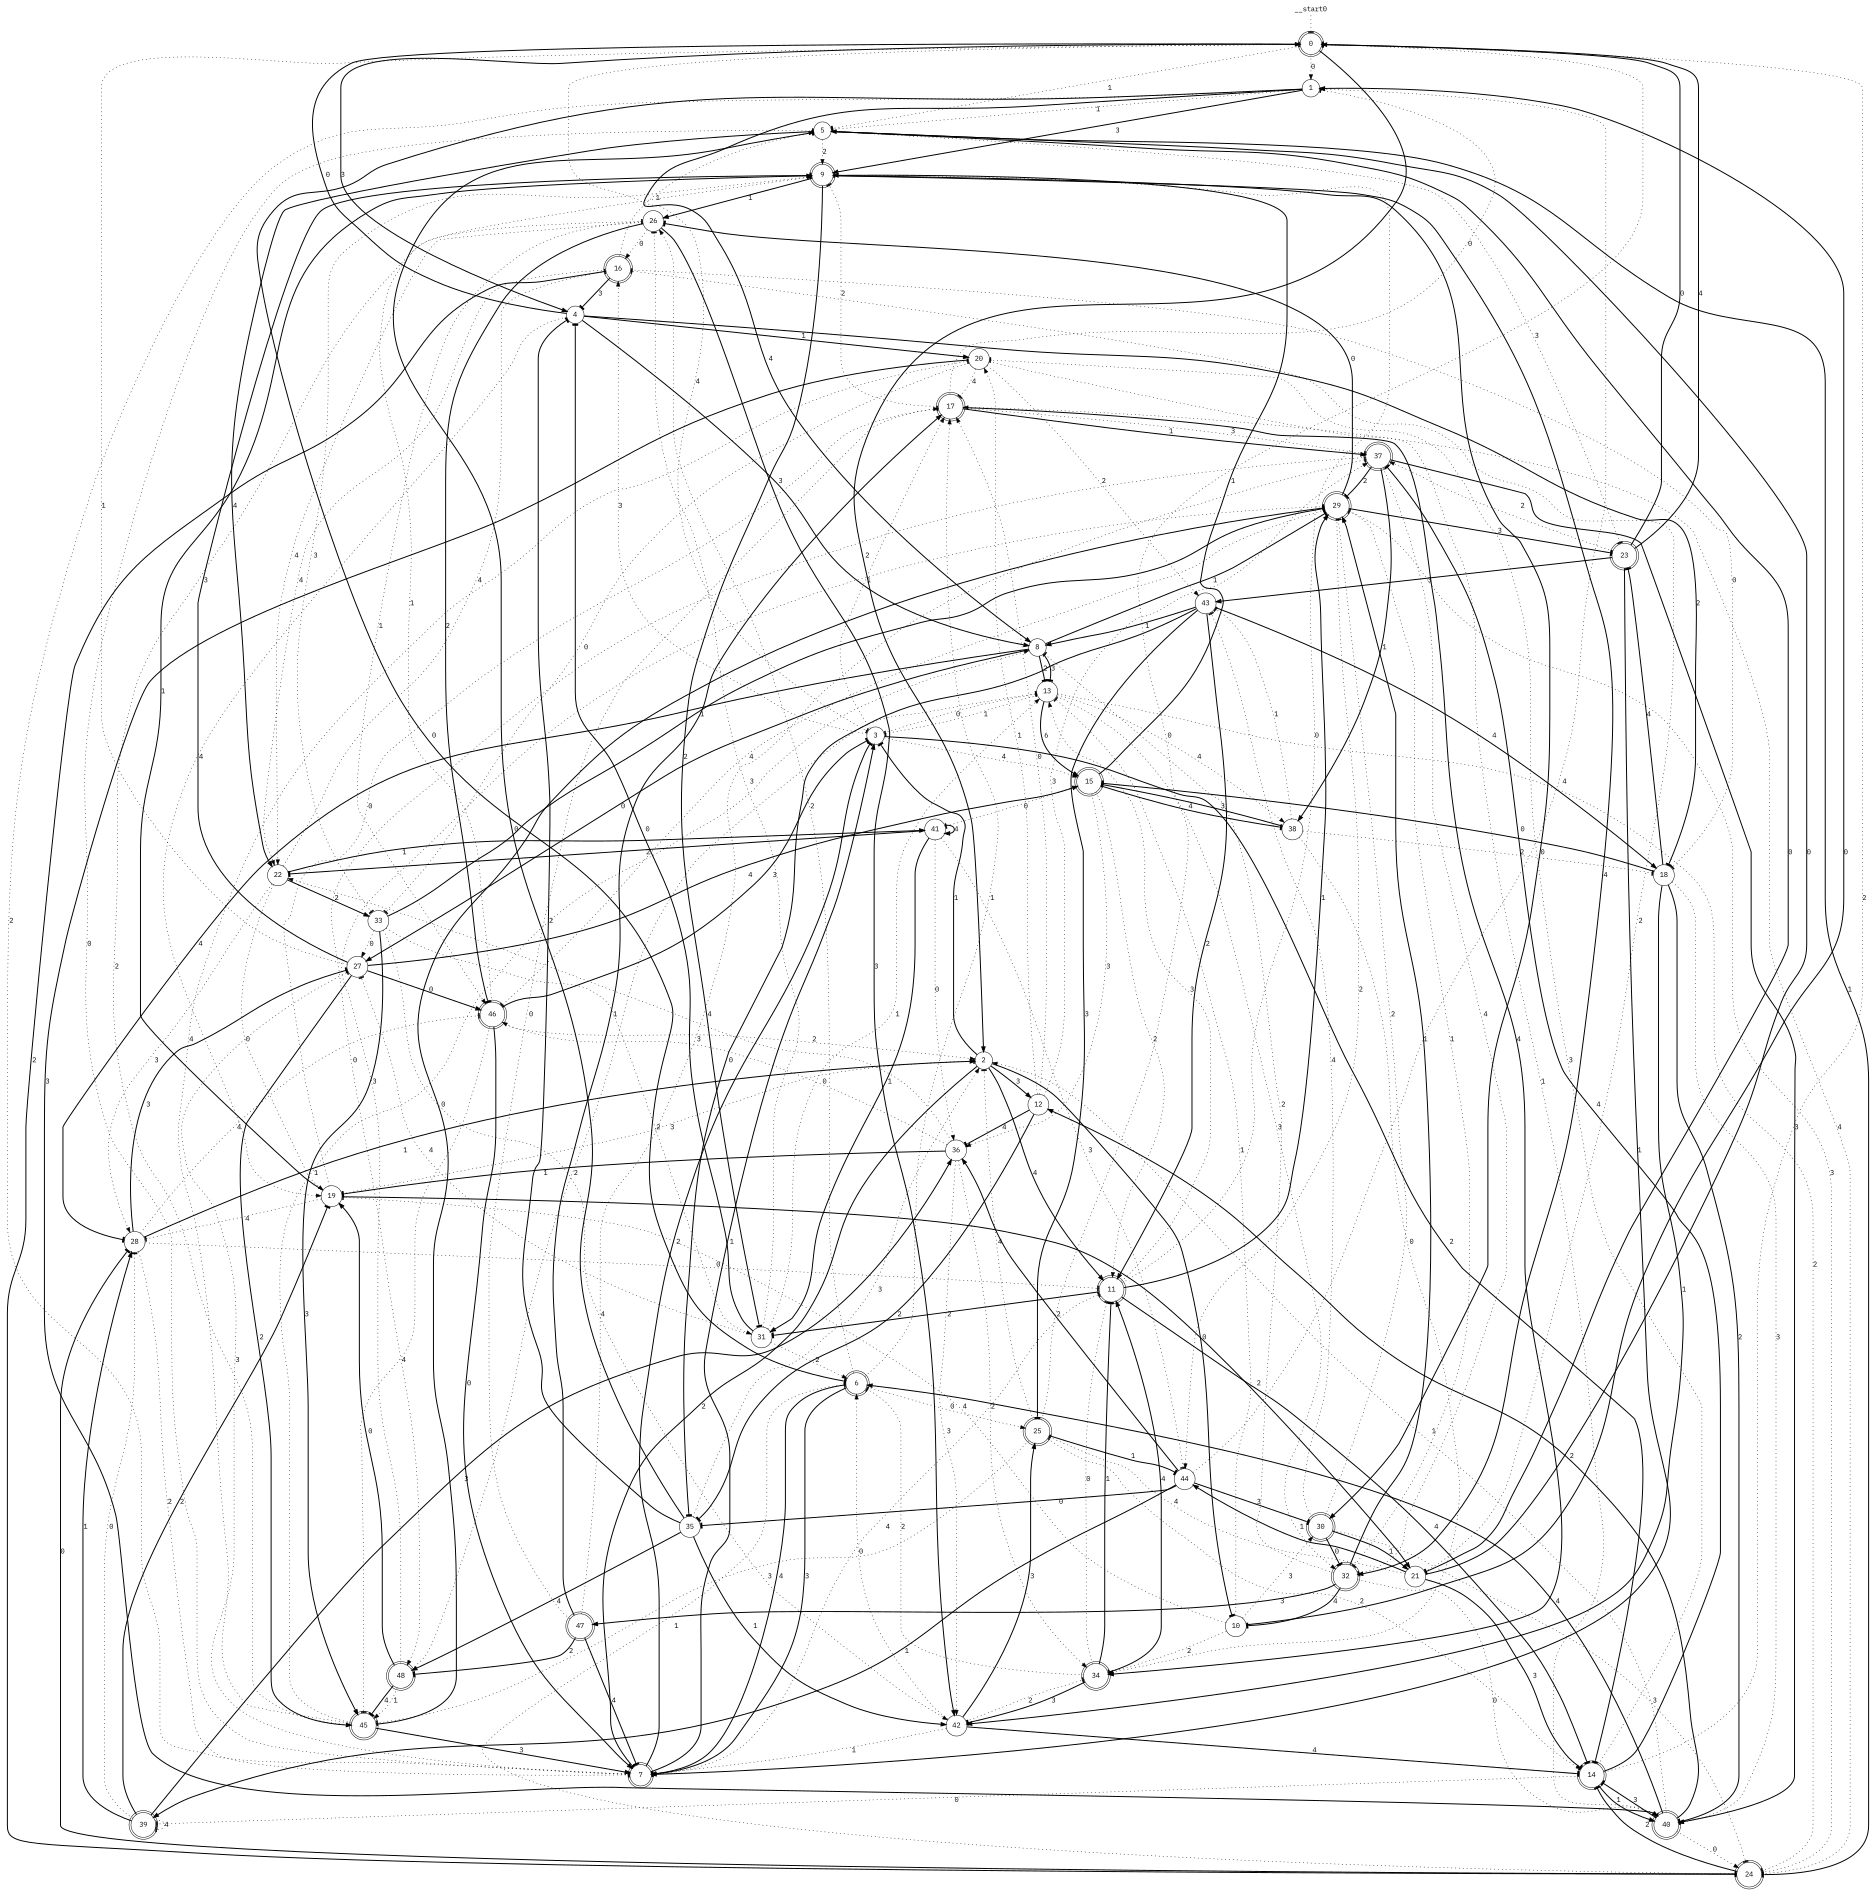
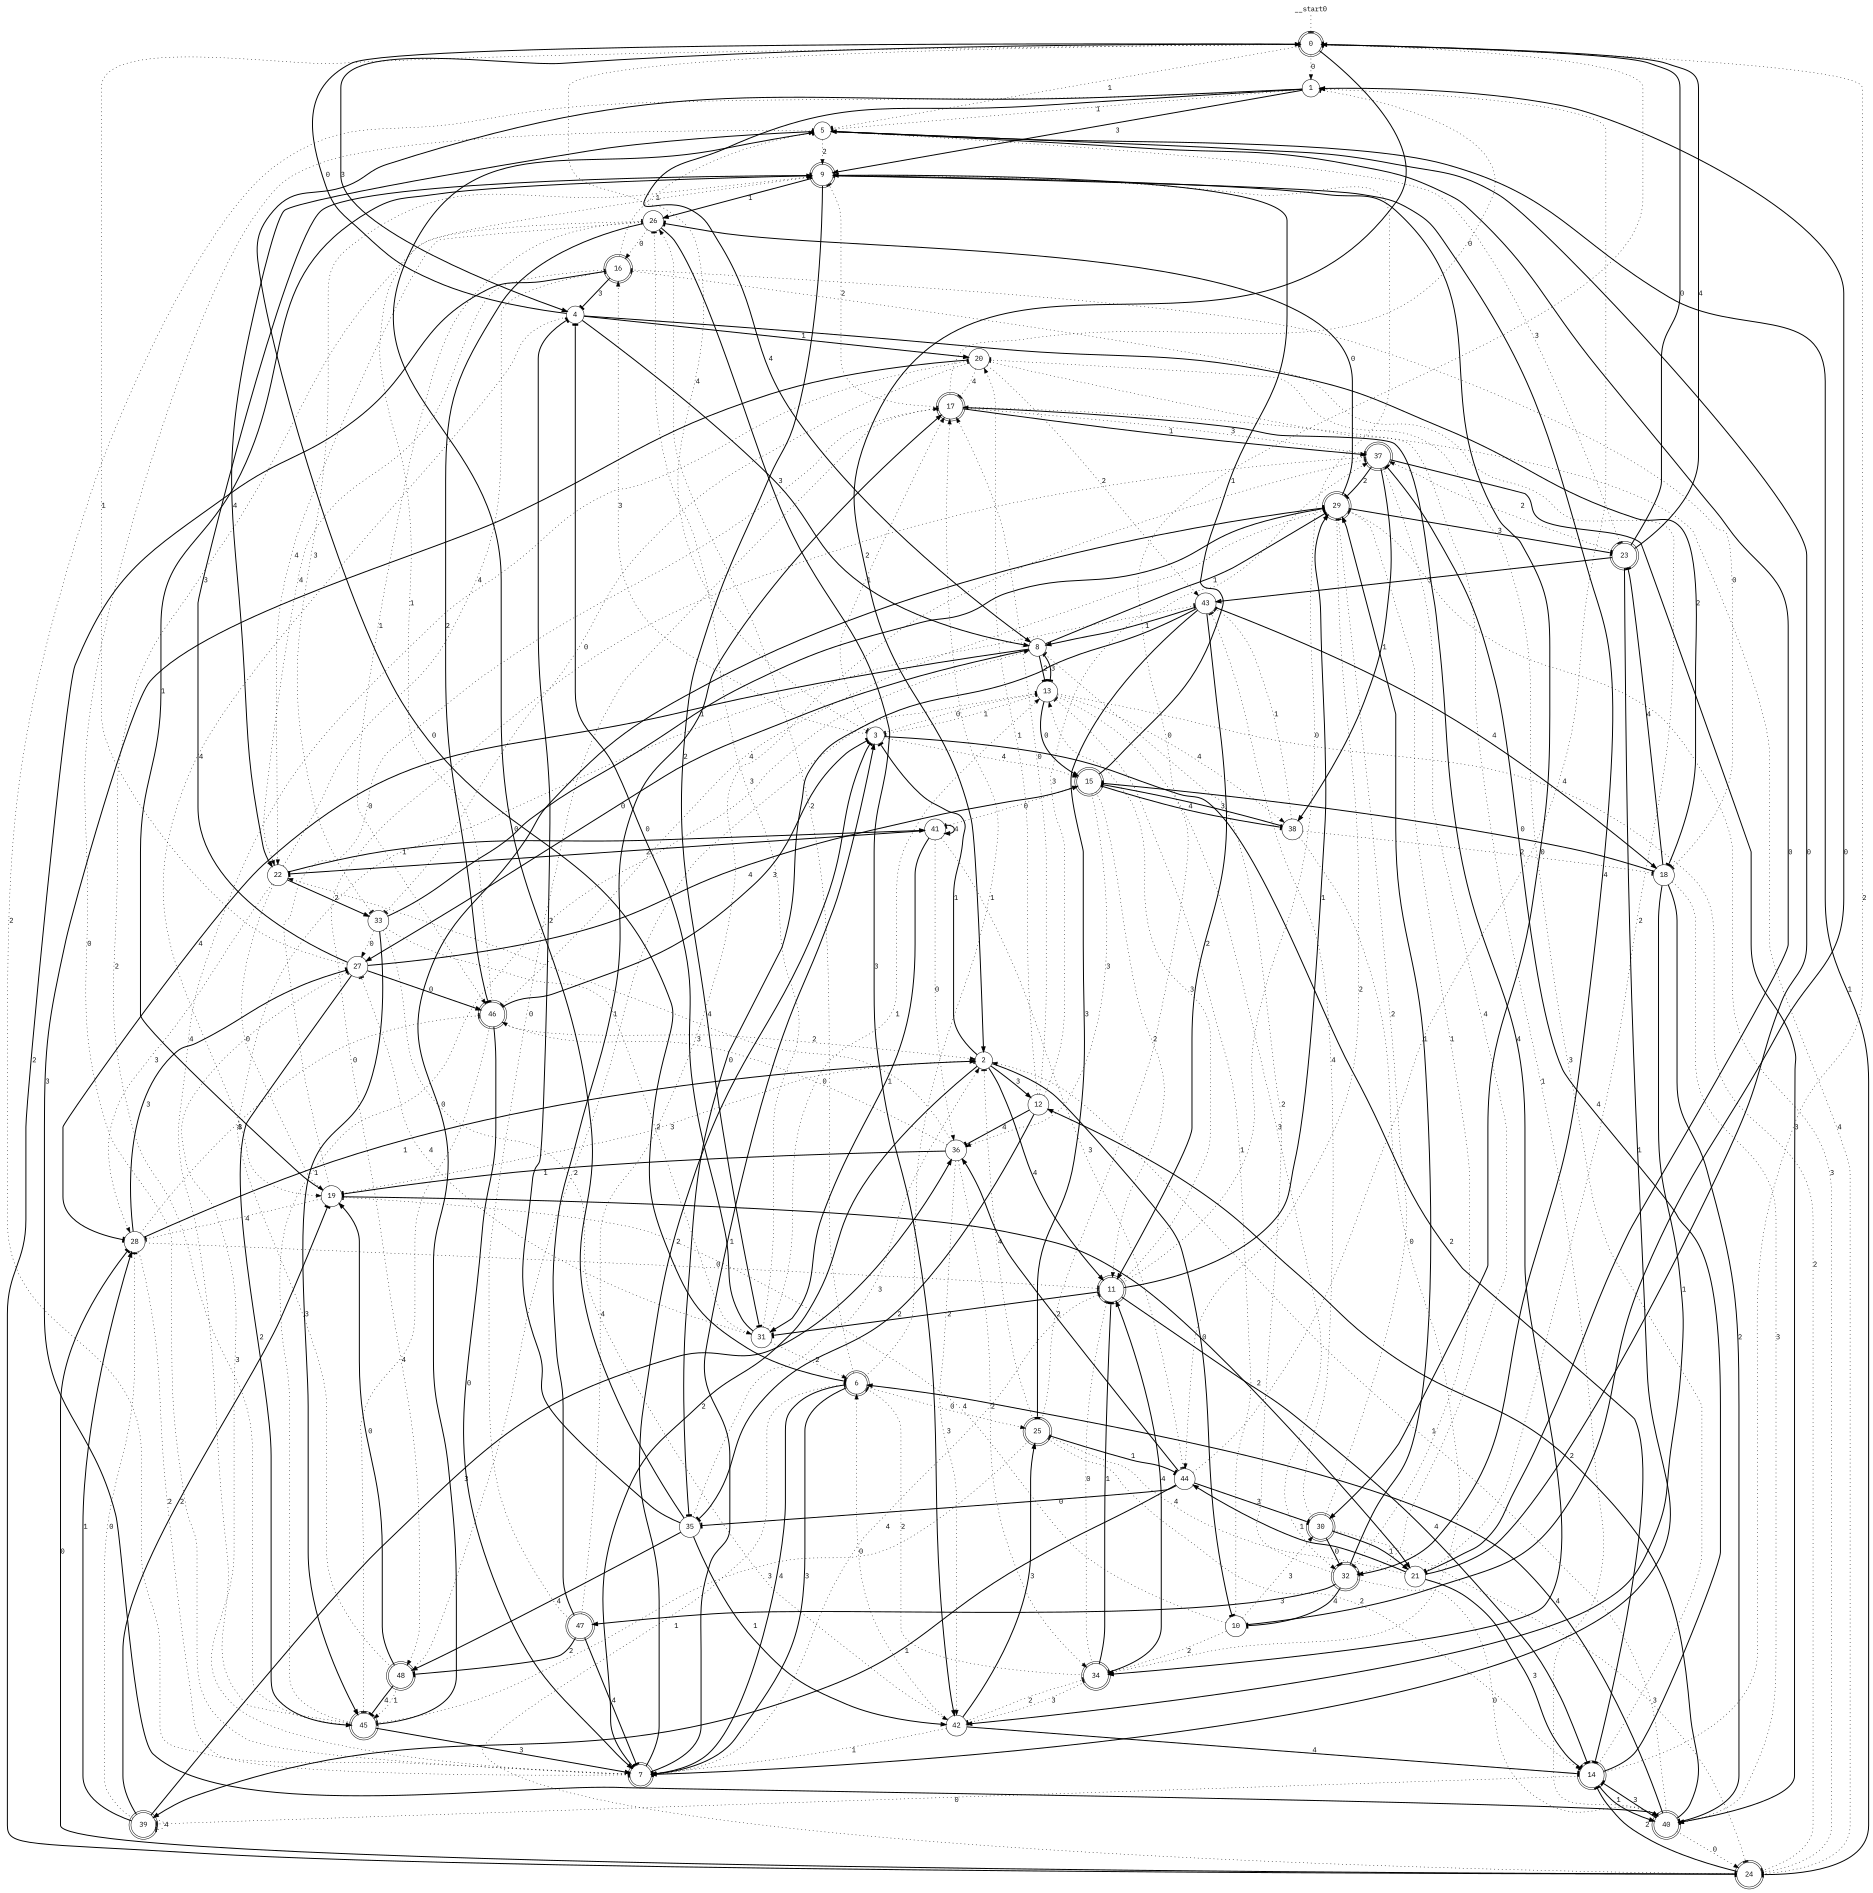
(1046, 736) -> (1046, 736)
(440, 834) -> (368, 872)
(1029, 1706) -> (1029, 1706)
